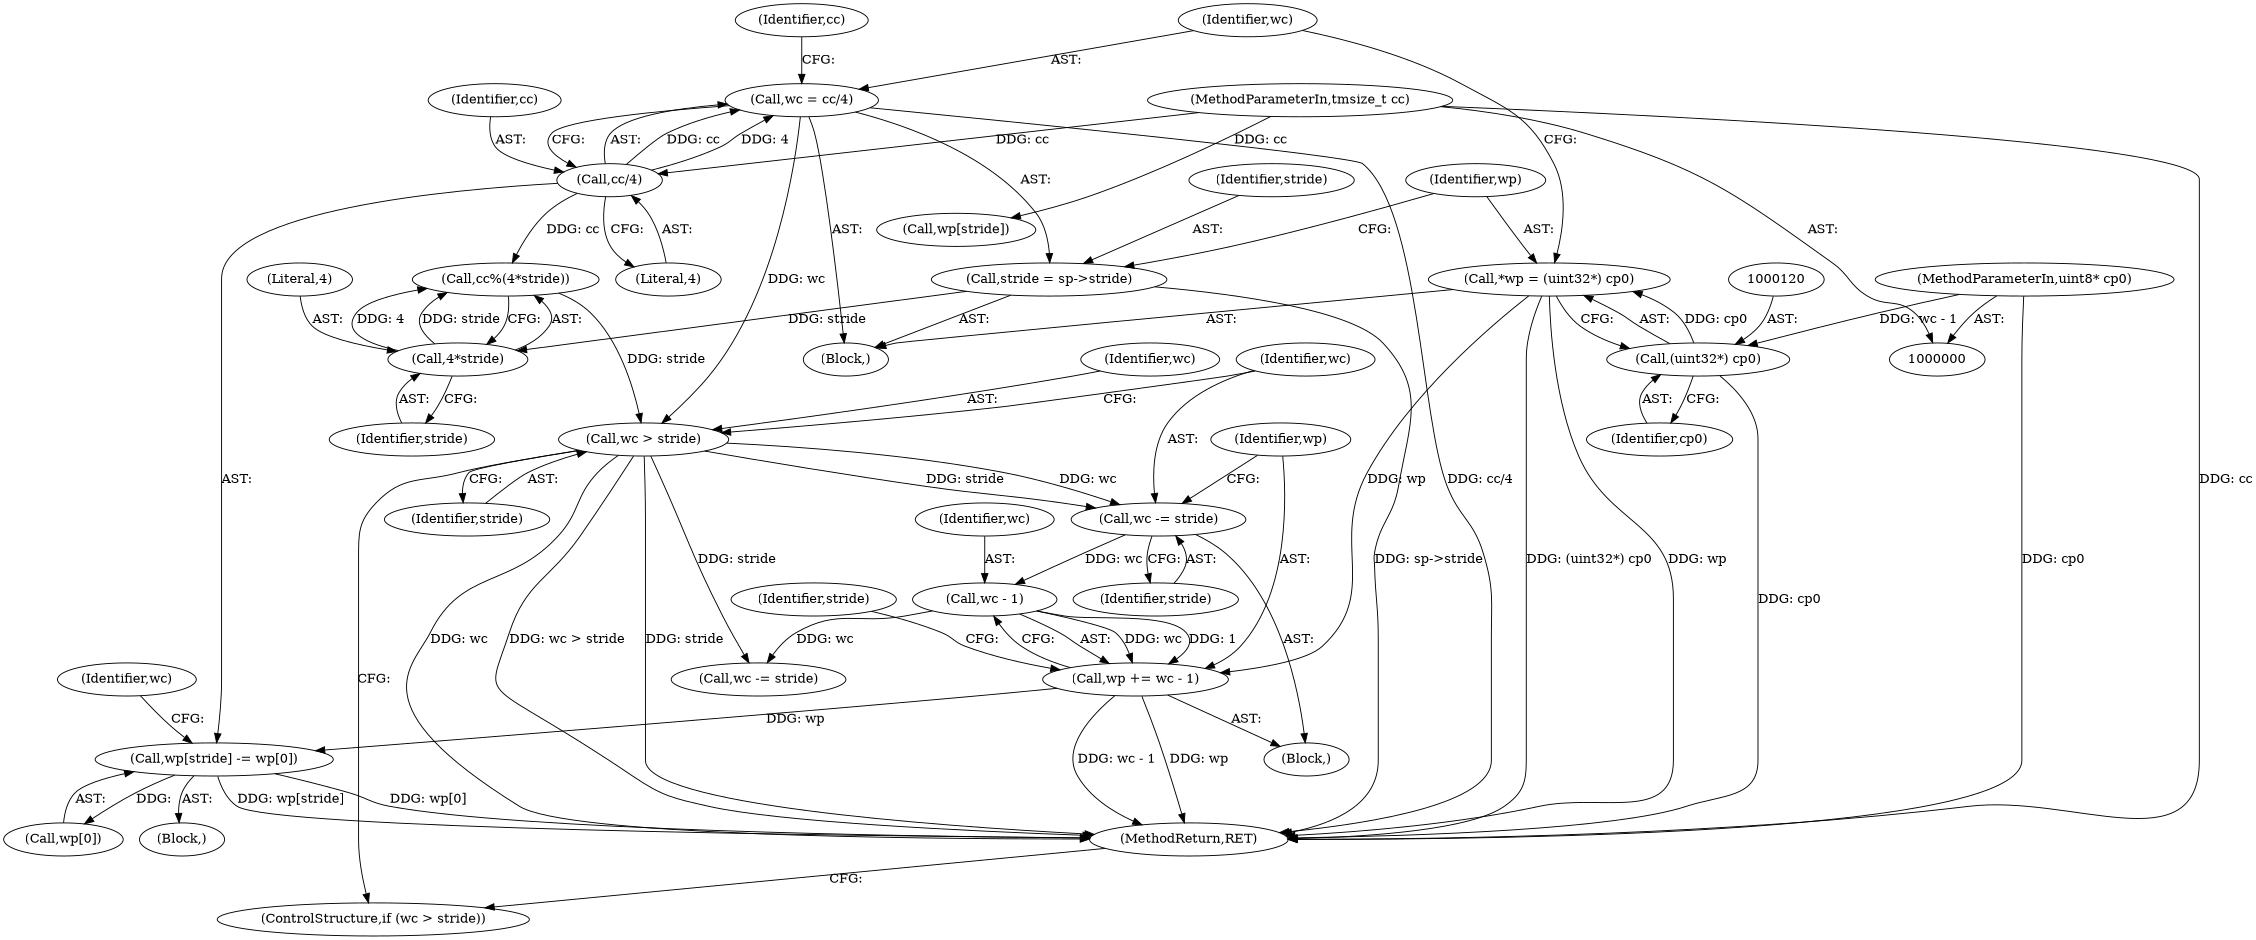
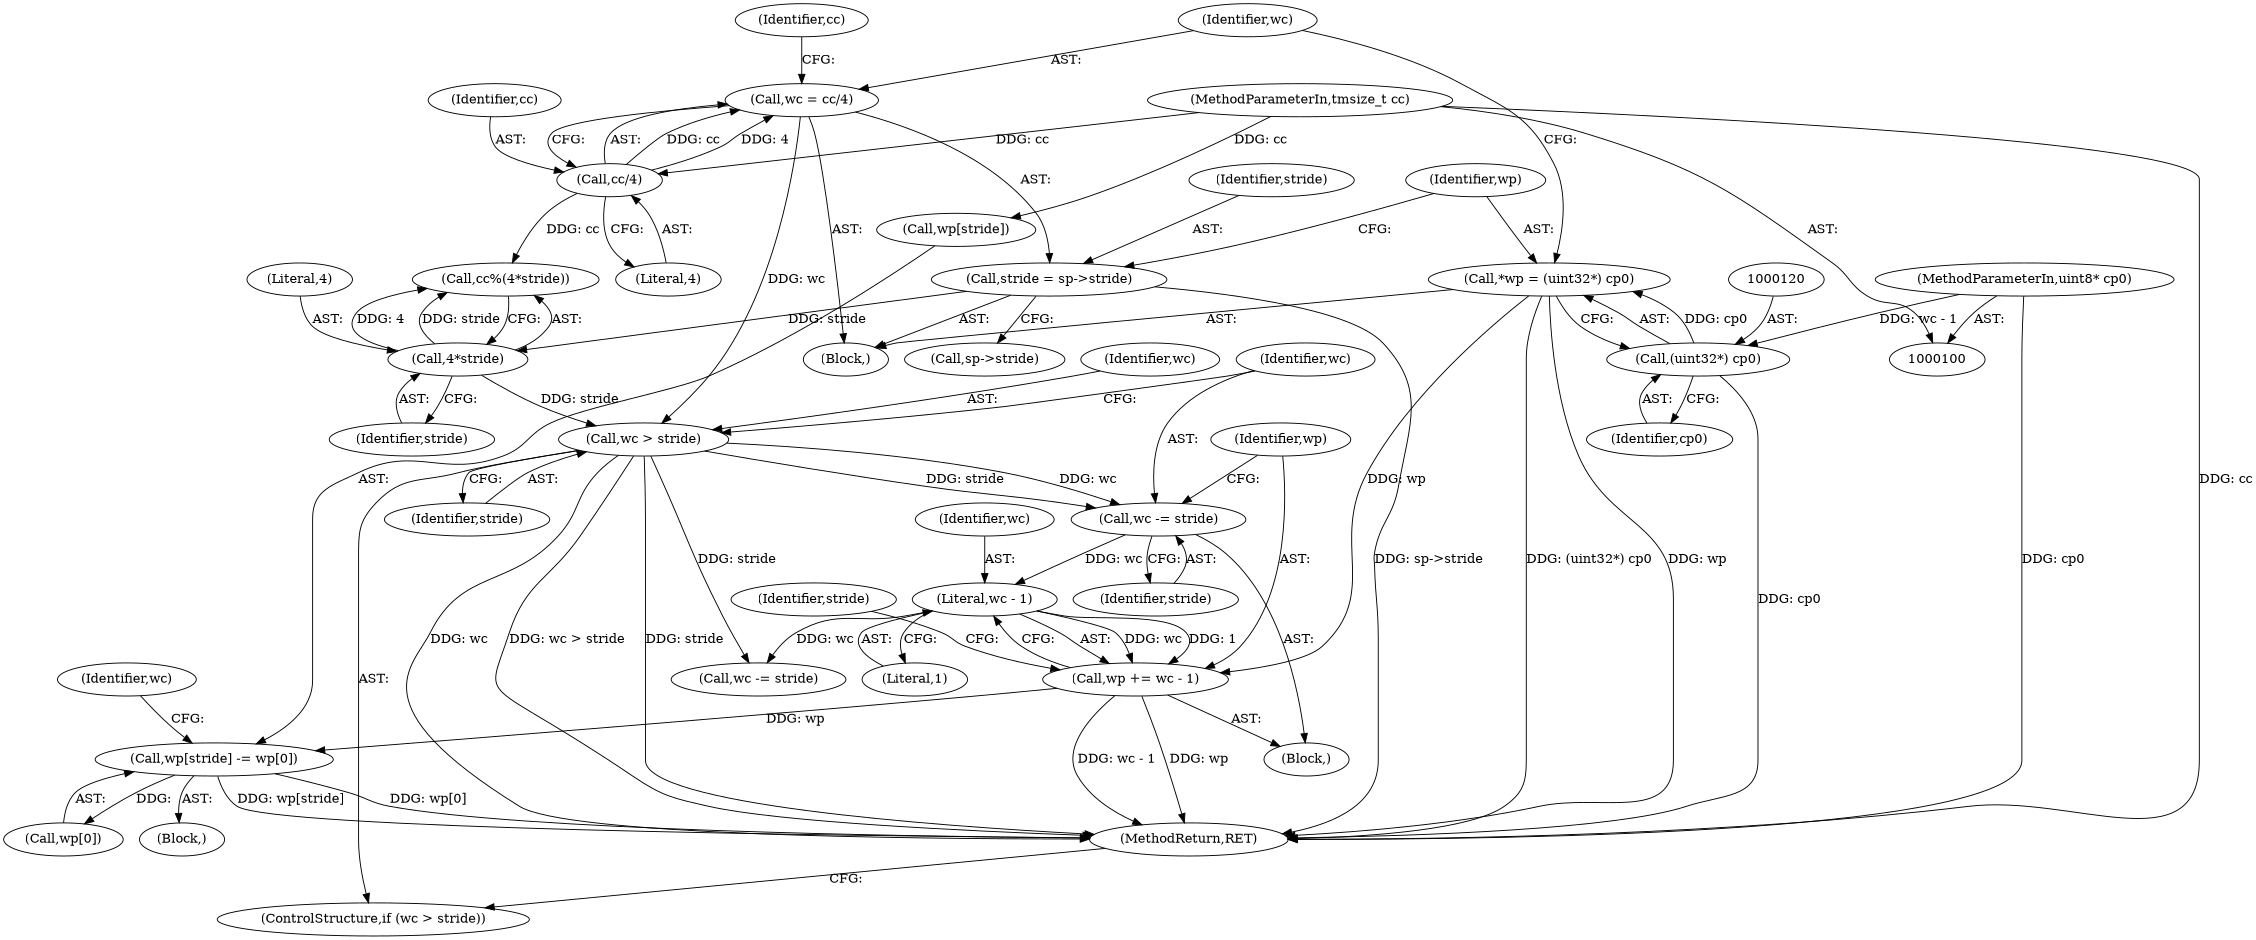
(222, 324) -> (514, 450)
(1418, 327) -> none
(615, 346) -> (533, 403)
none -> (985, 360)
(1937, 360) -> (1937, 360)
(985, 599) -> (985, 599)
(376, 679) -> (376, 679)
none -> (915, 679)
